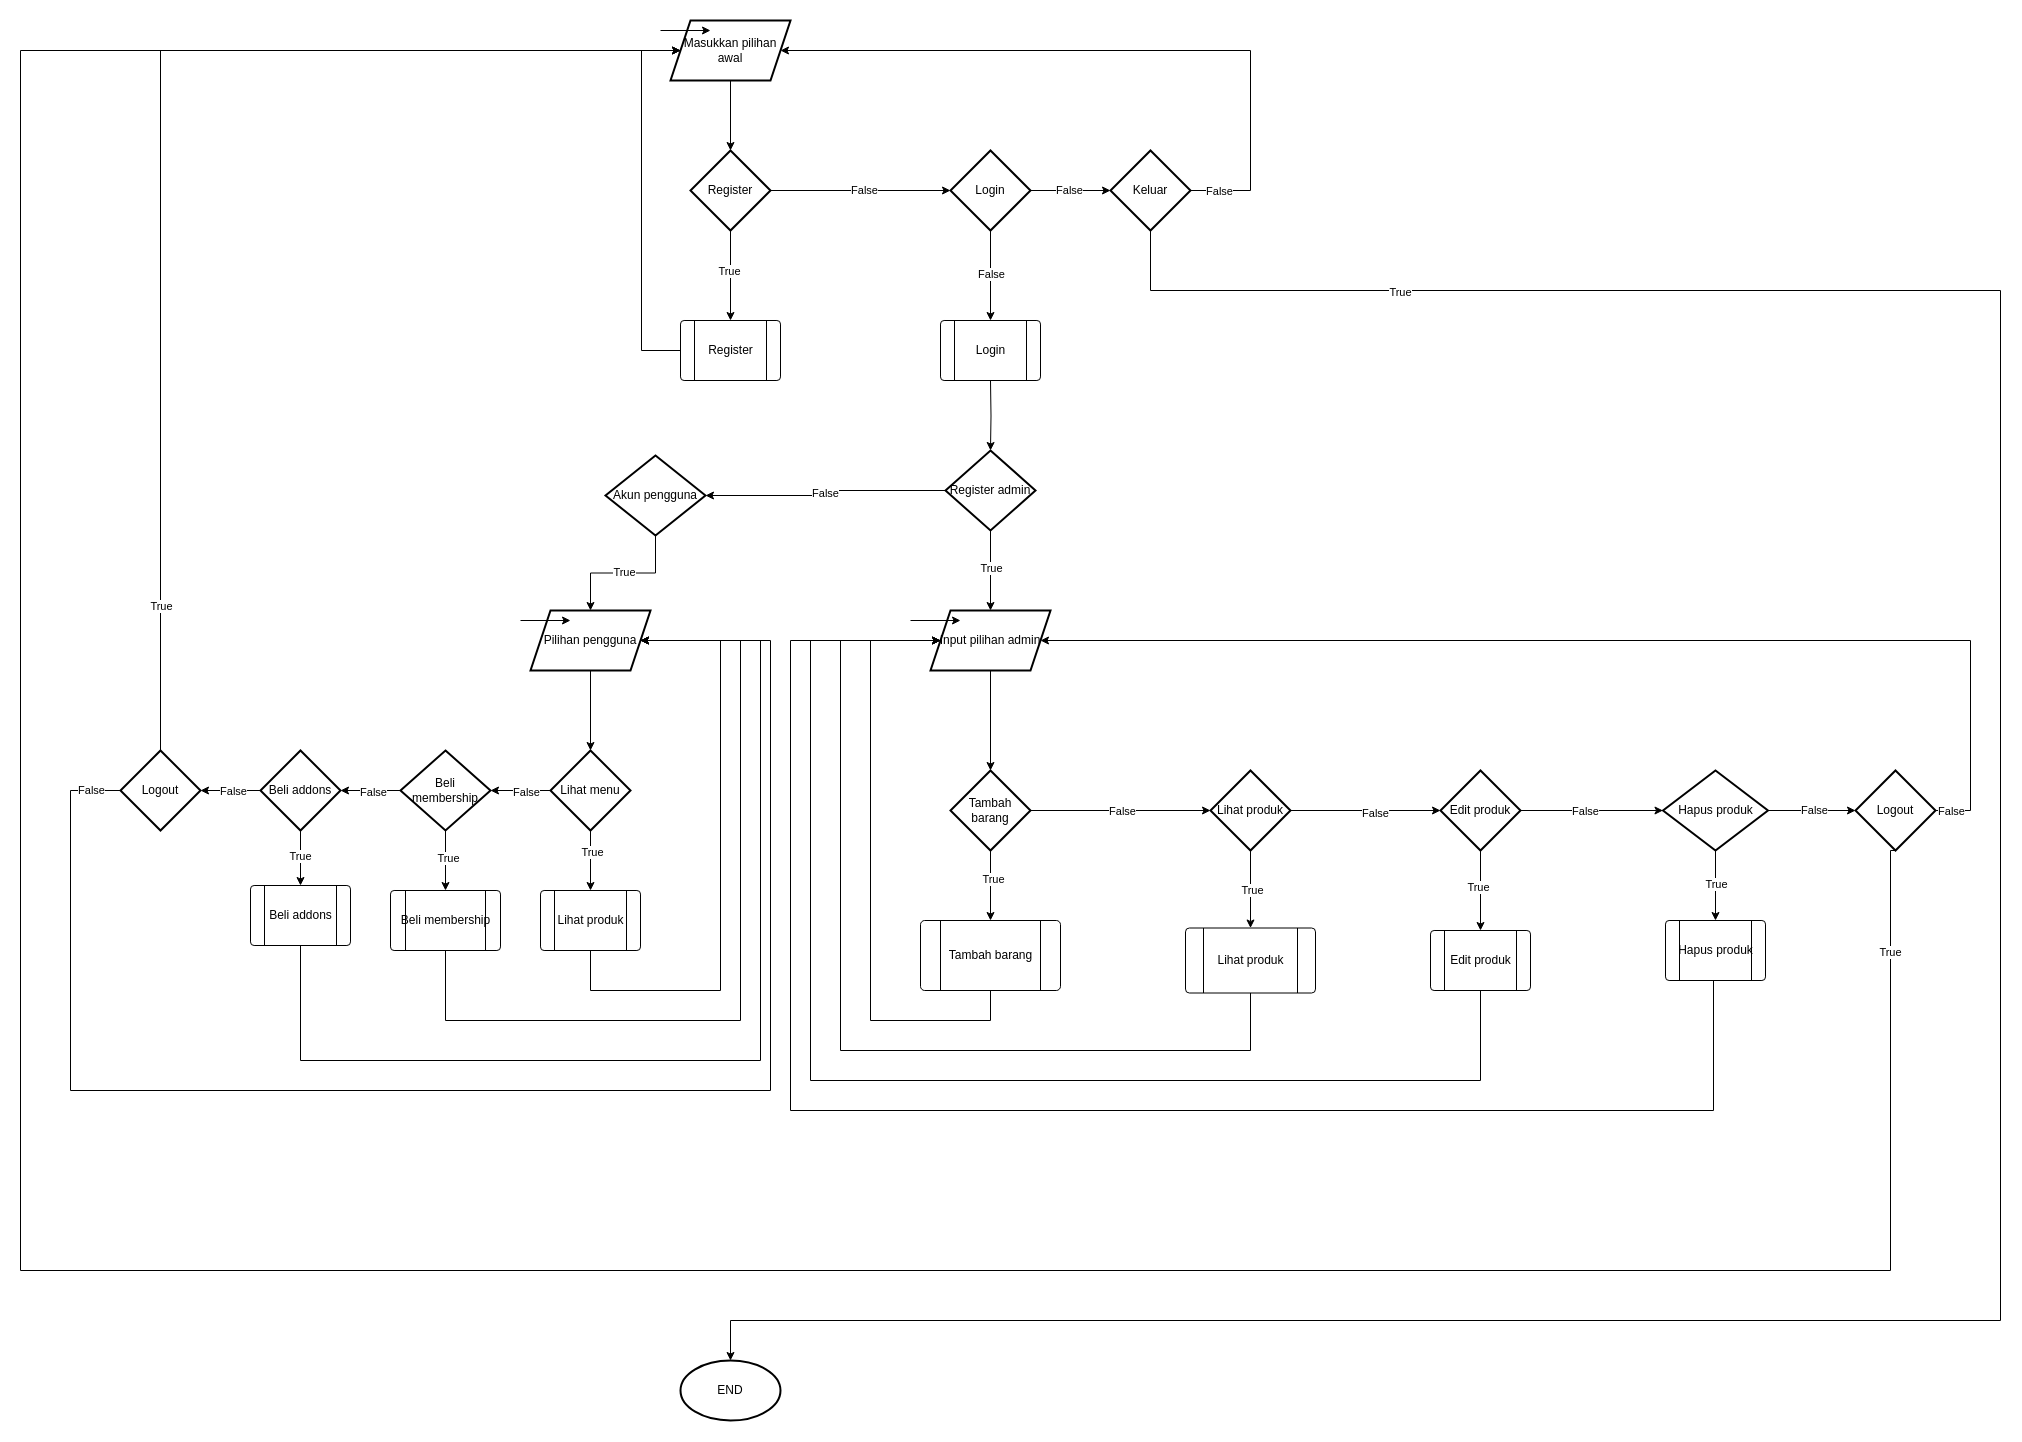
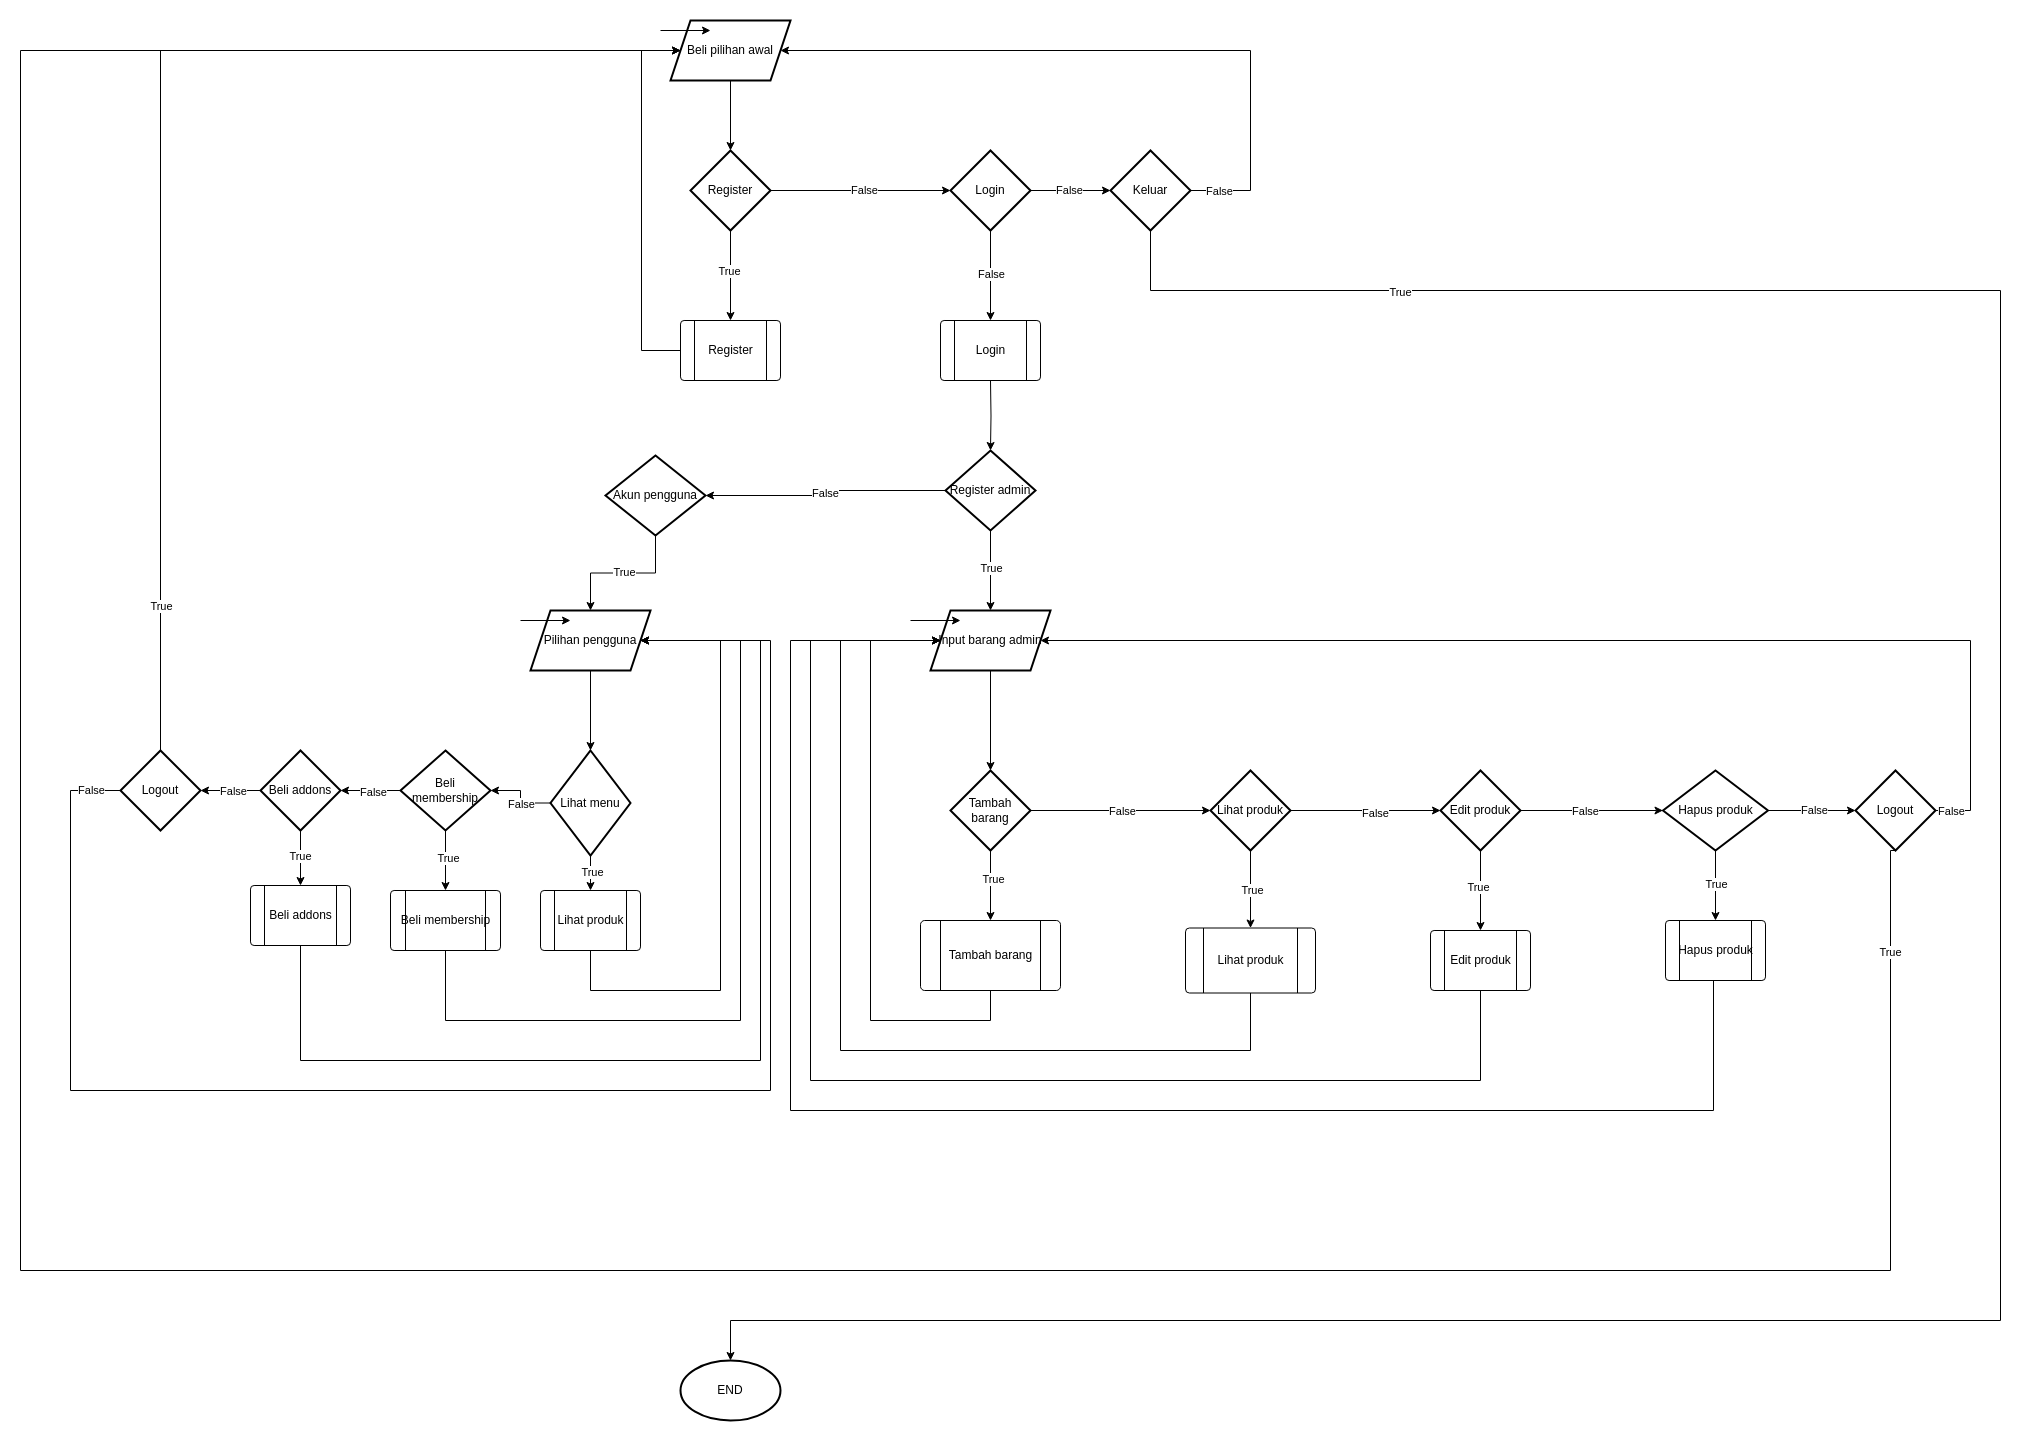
(731, 51) -> (731, 51)
(991, 641) -> (991, 641)
(591, 791) -> (591, 803)
